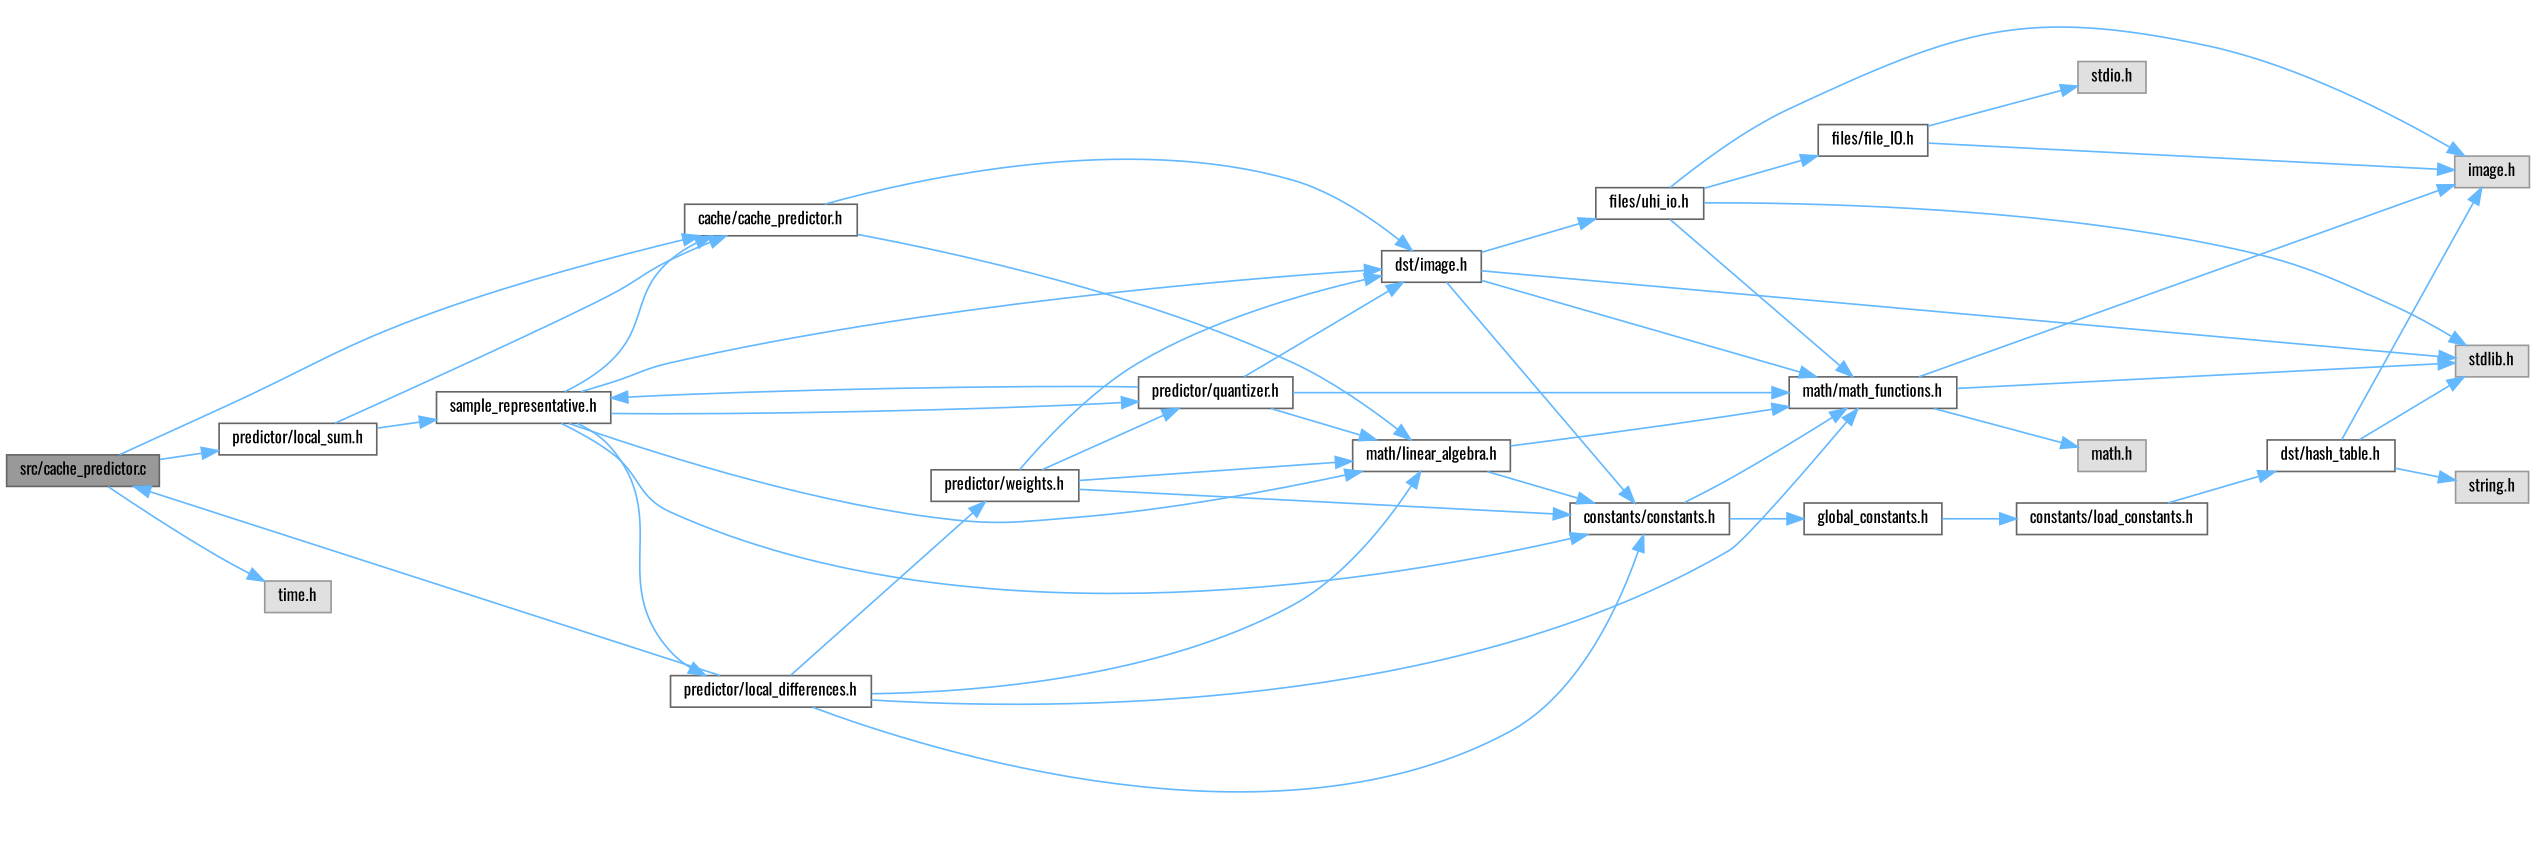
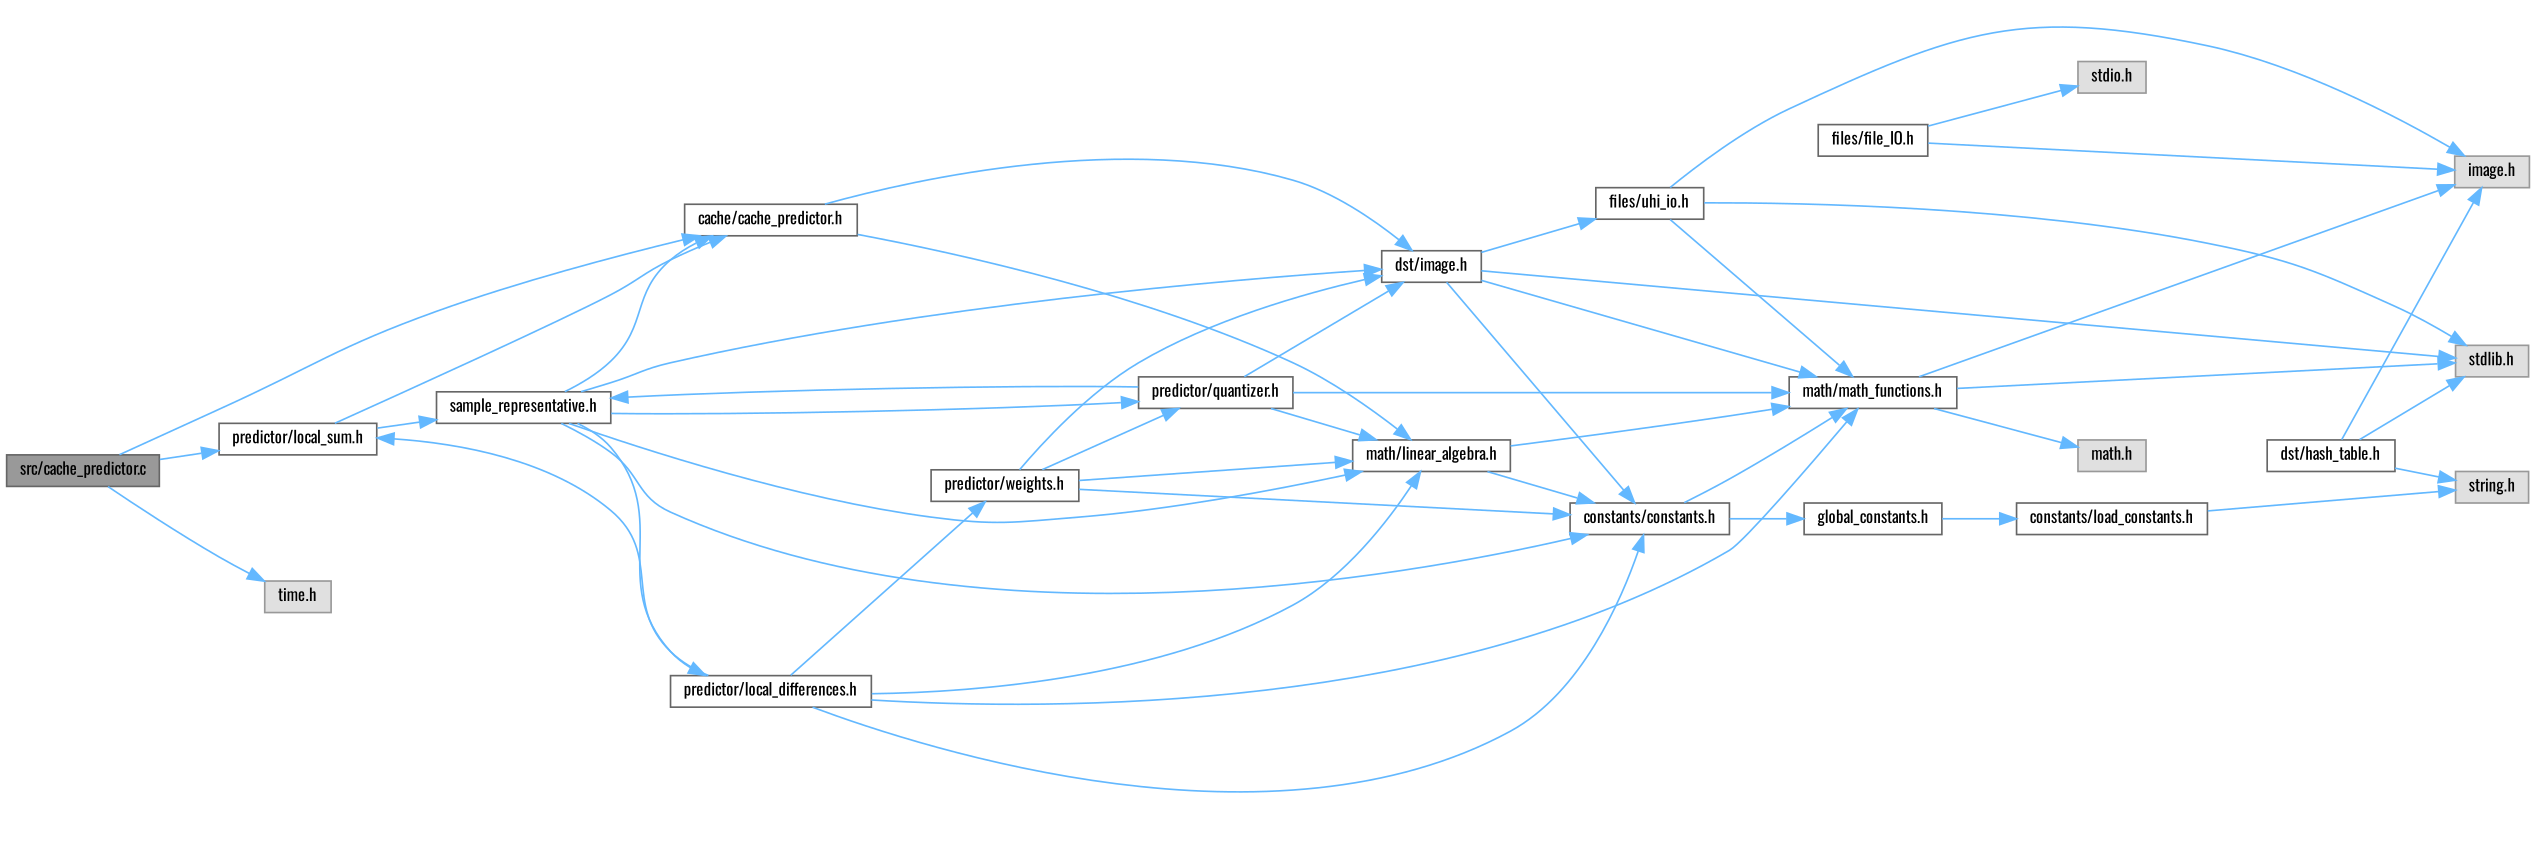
(1753, 174) -> none
(2213, 490) -> (2323, 501)
(435, 584) -> (599, 502)
